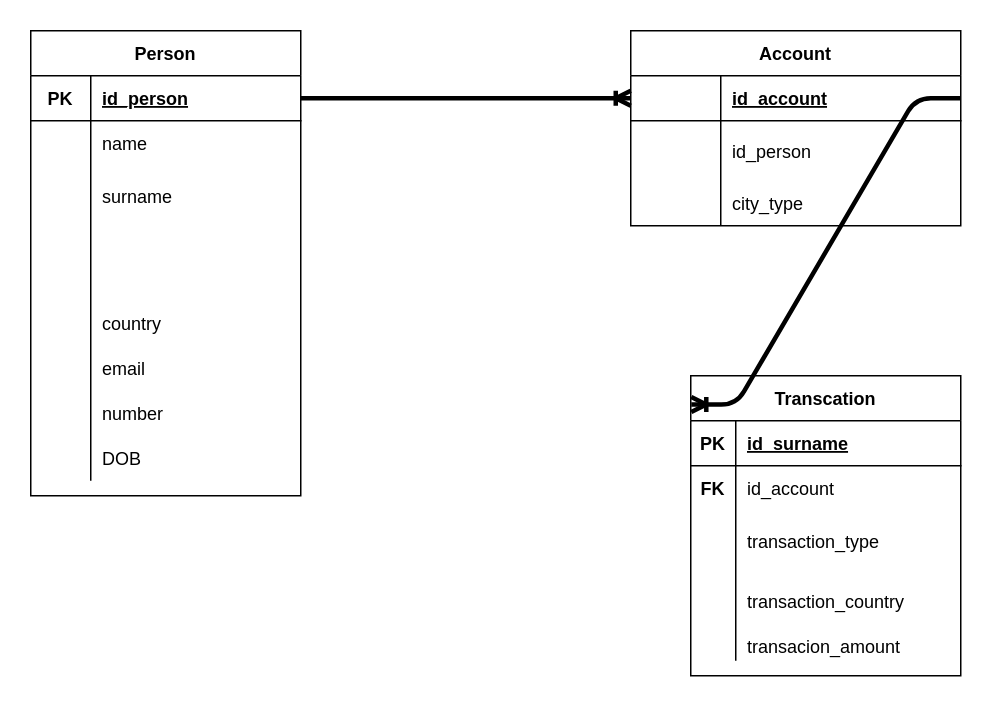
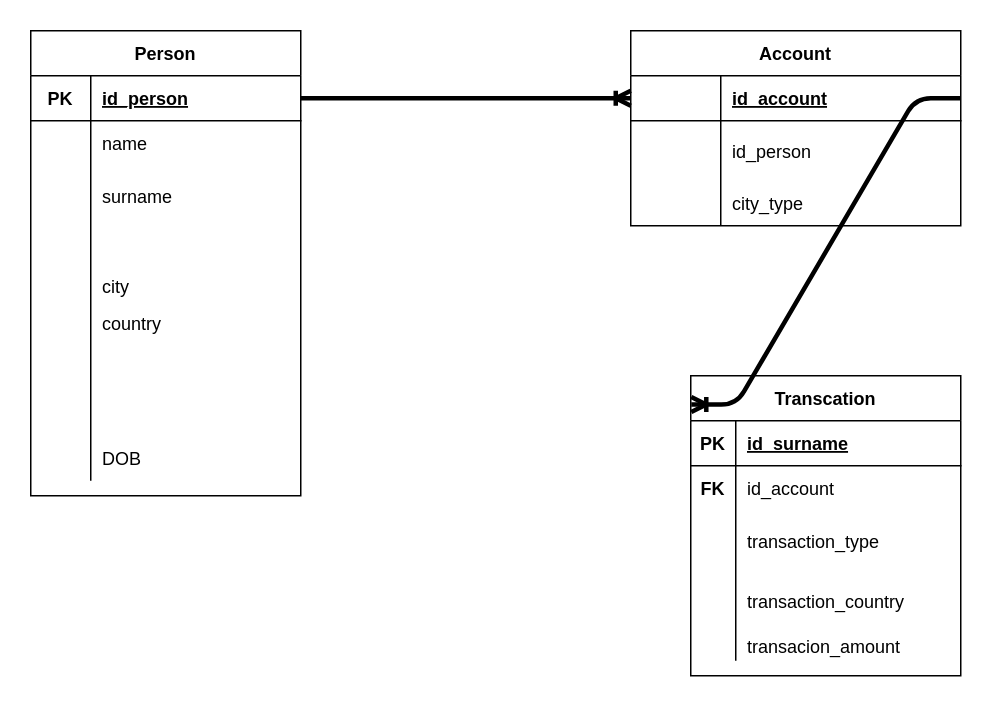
none -> (196, 286)
(196, 368) -> none
(196, 413) -> none
